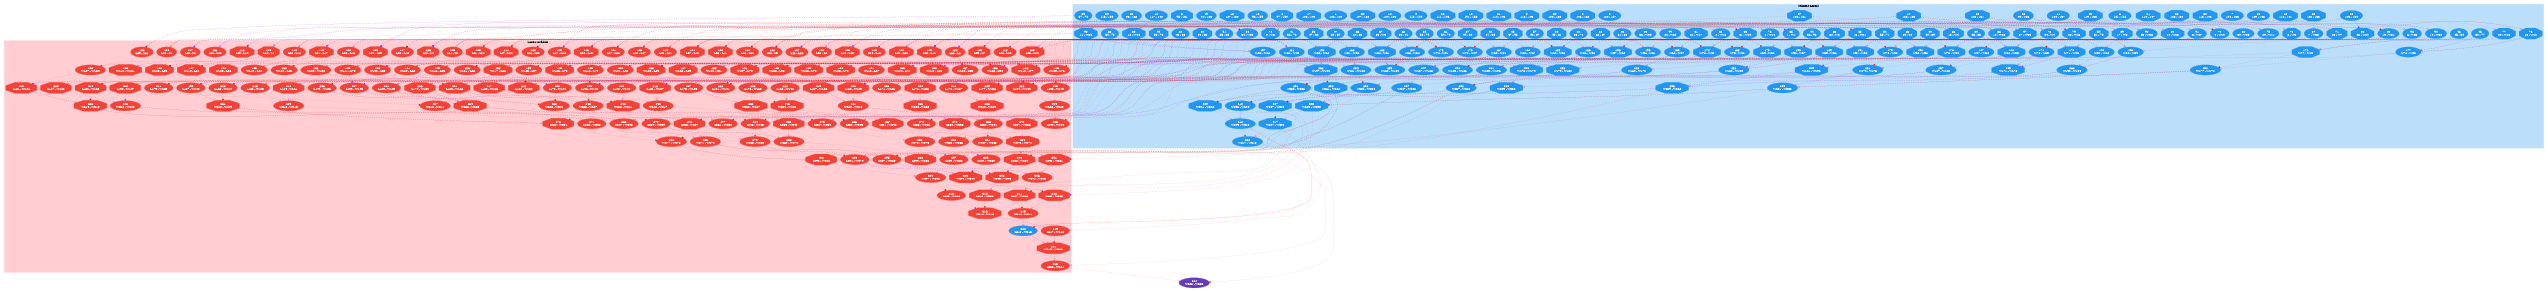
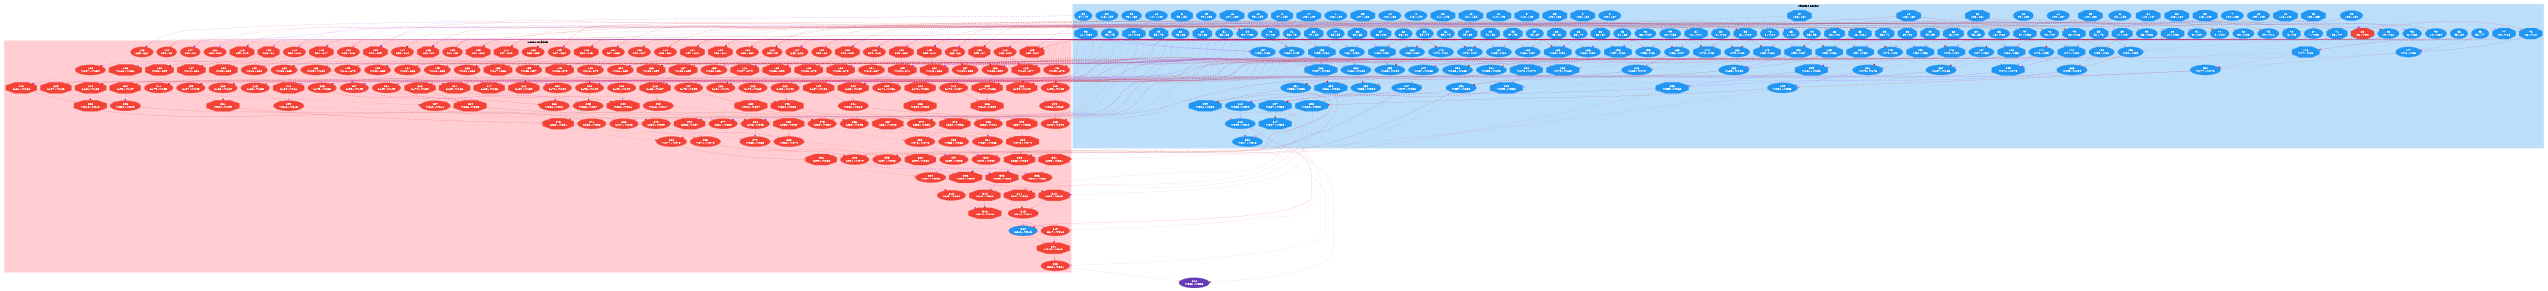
(2362, 34) -> (2362, 34)
